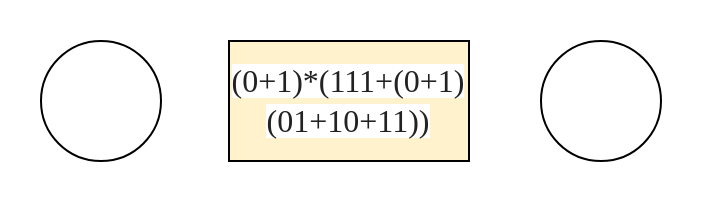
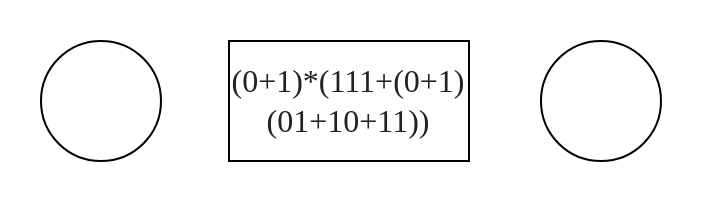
(349, 101) -> (349, 101)
